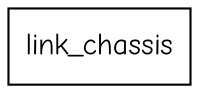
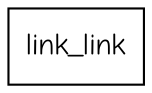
(99, 47) -> (76, 47)
